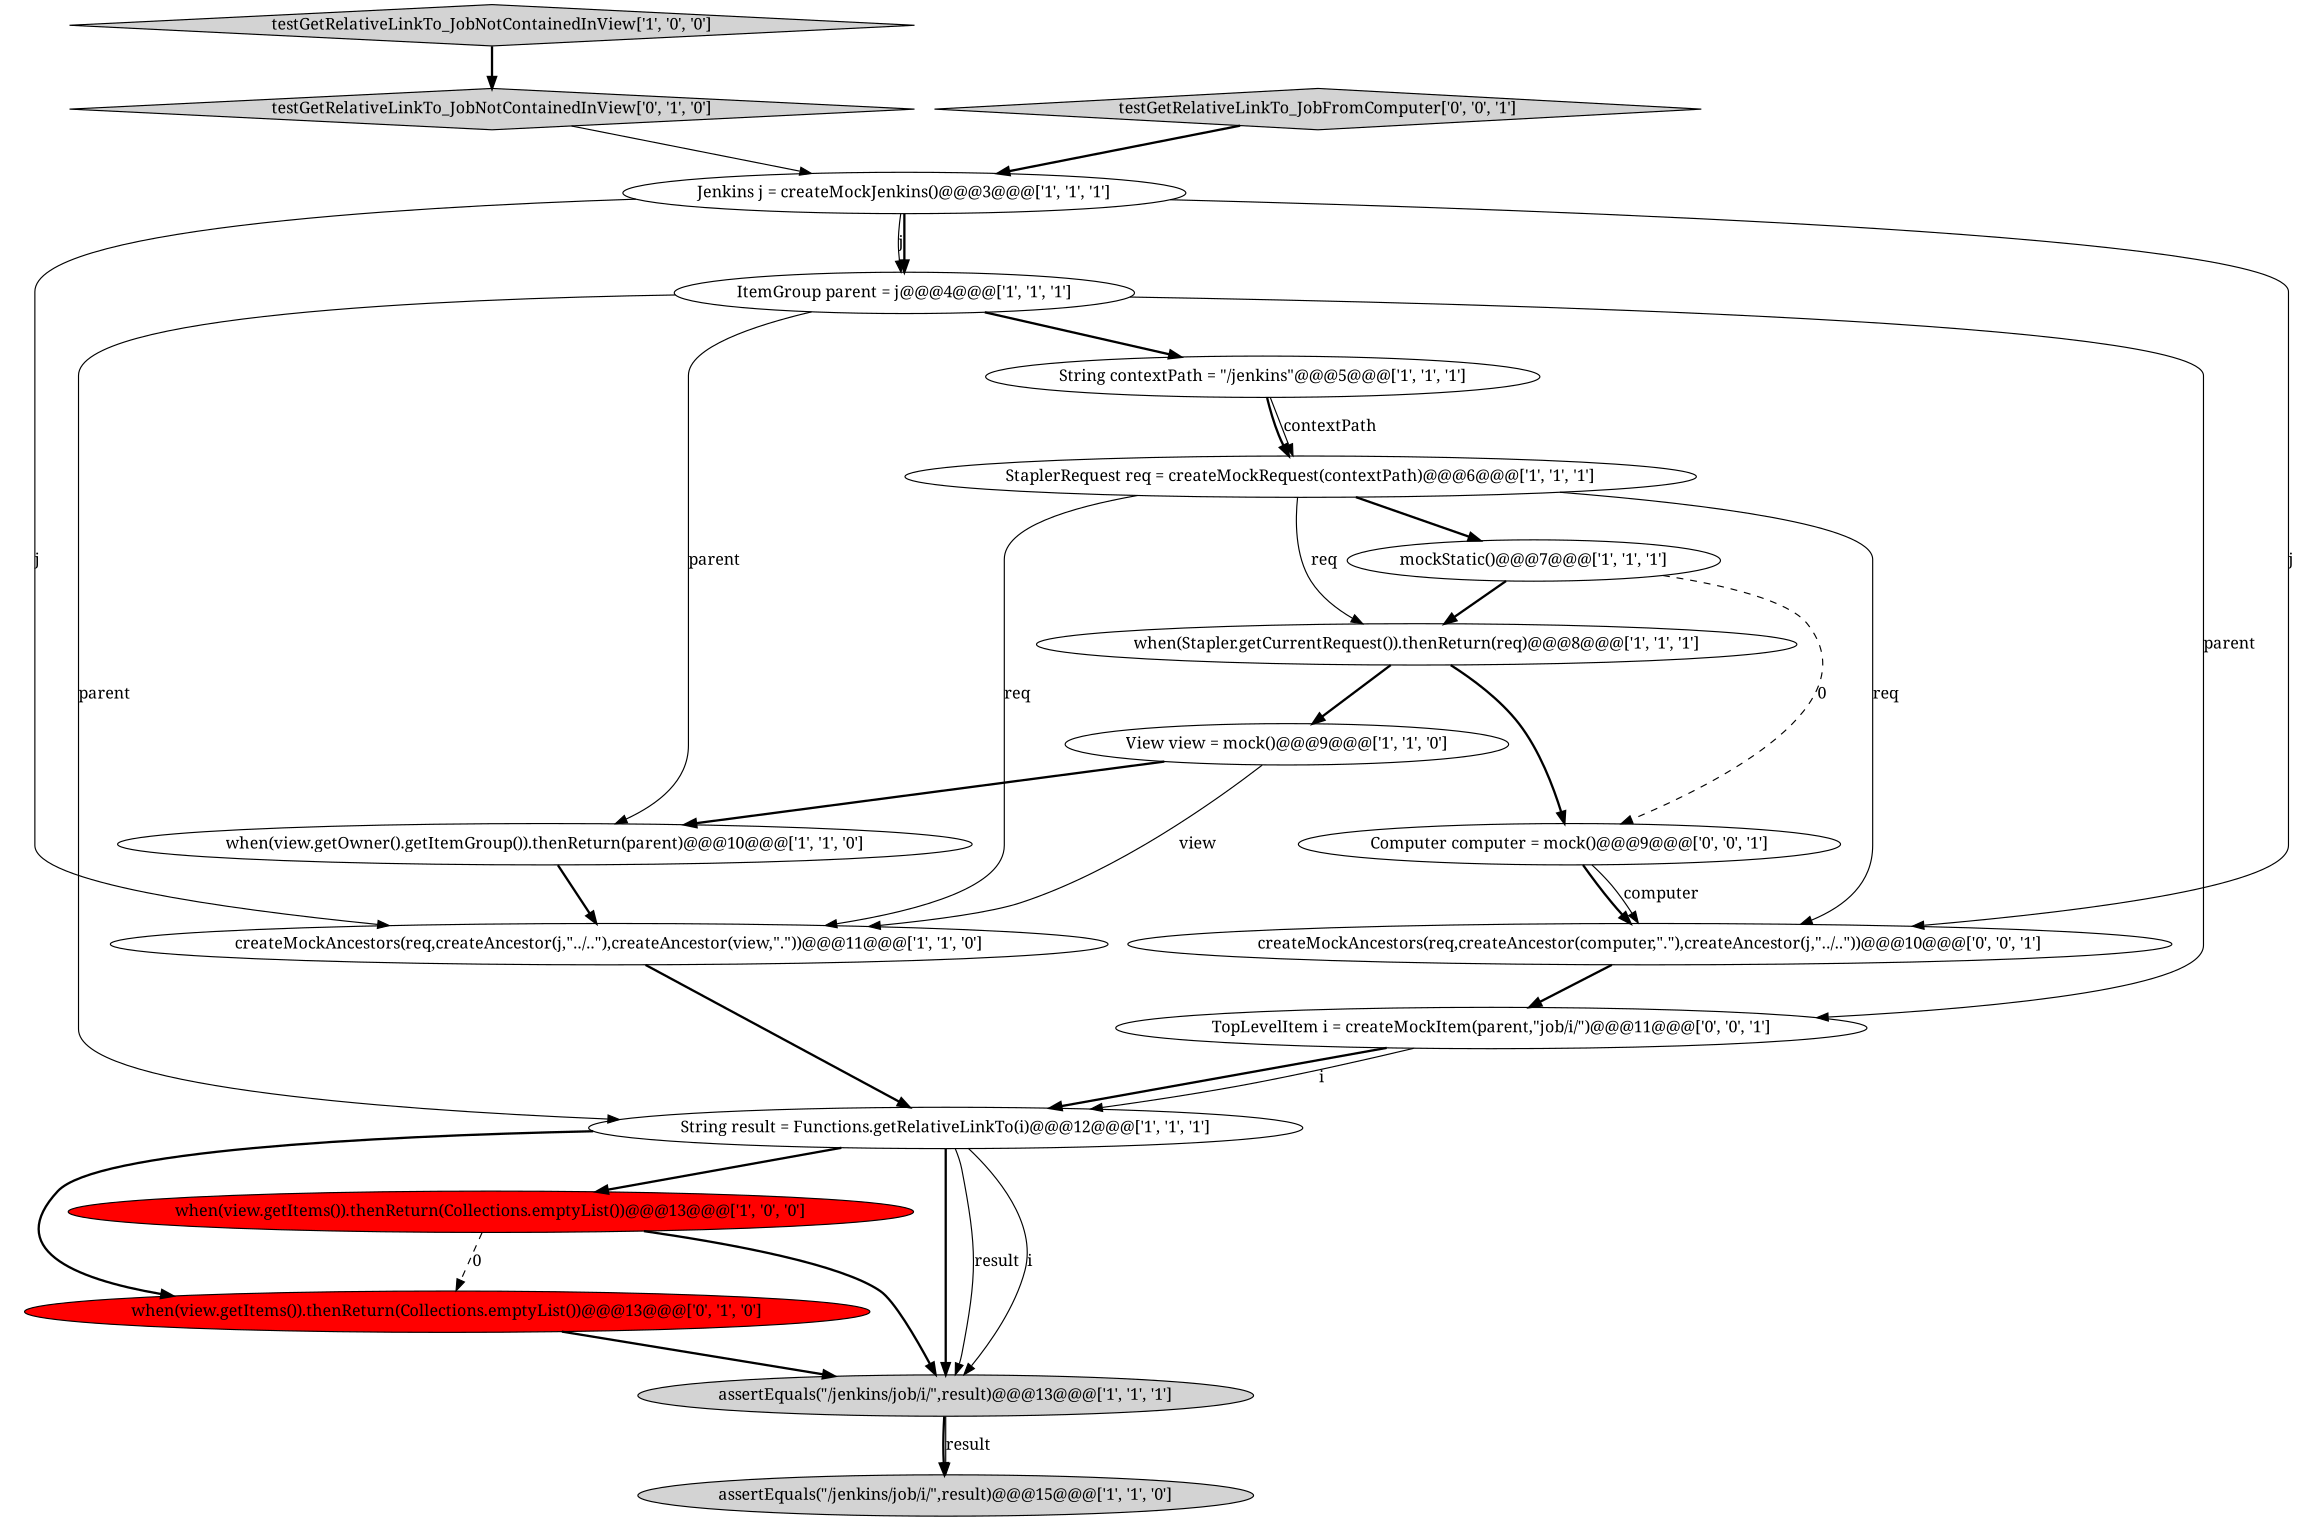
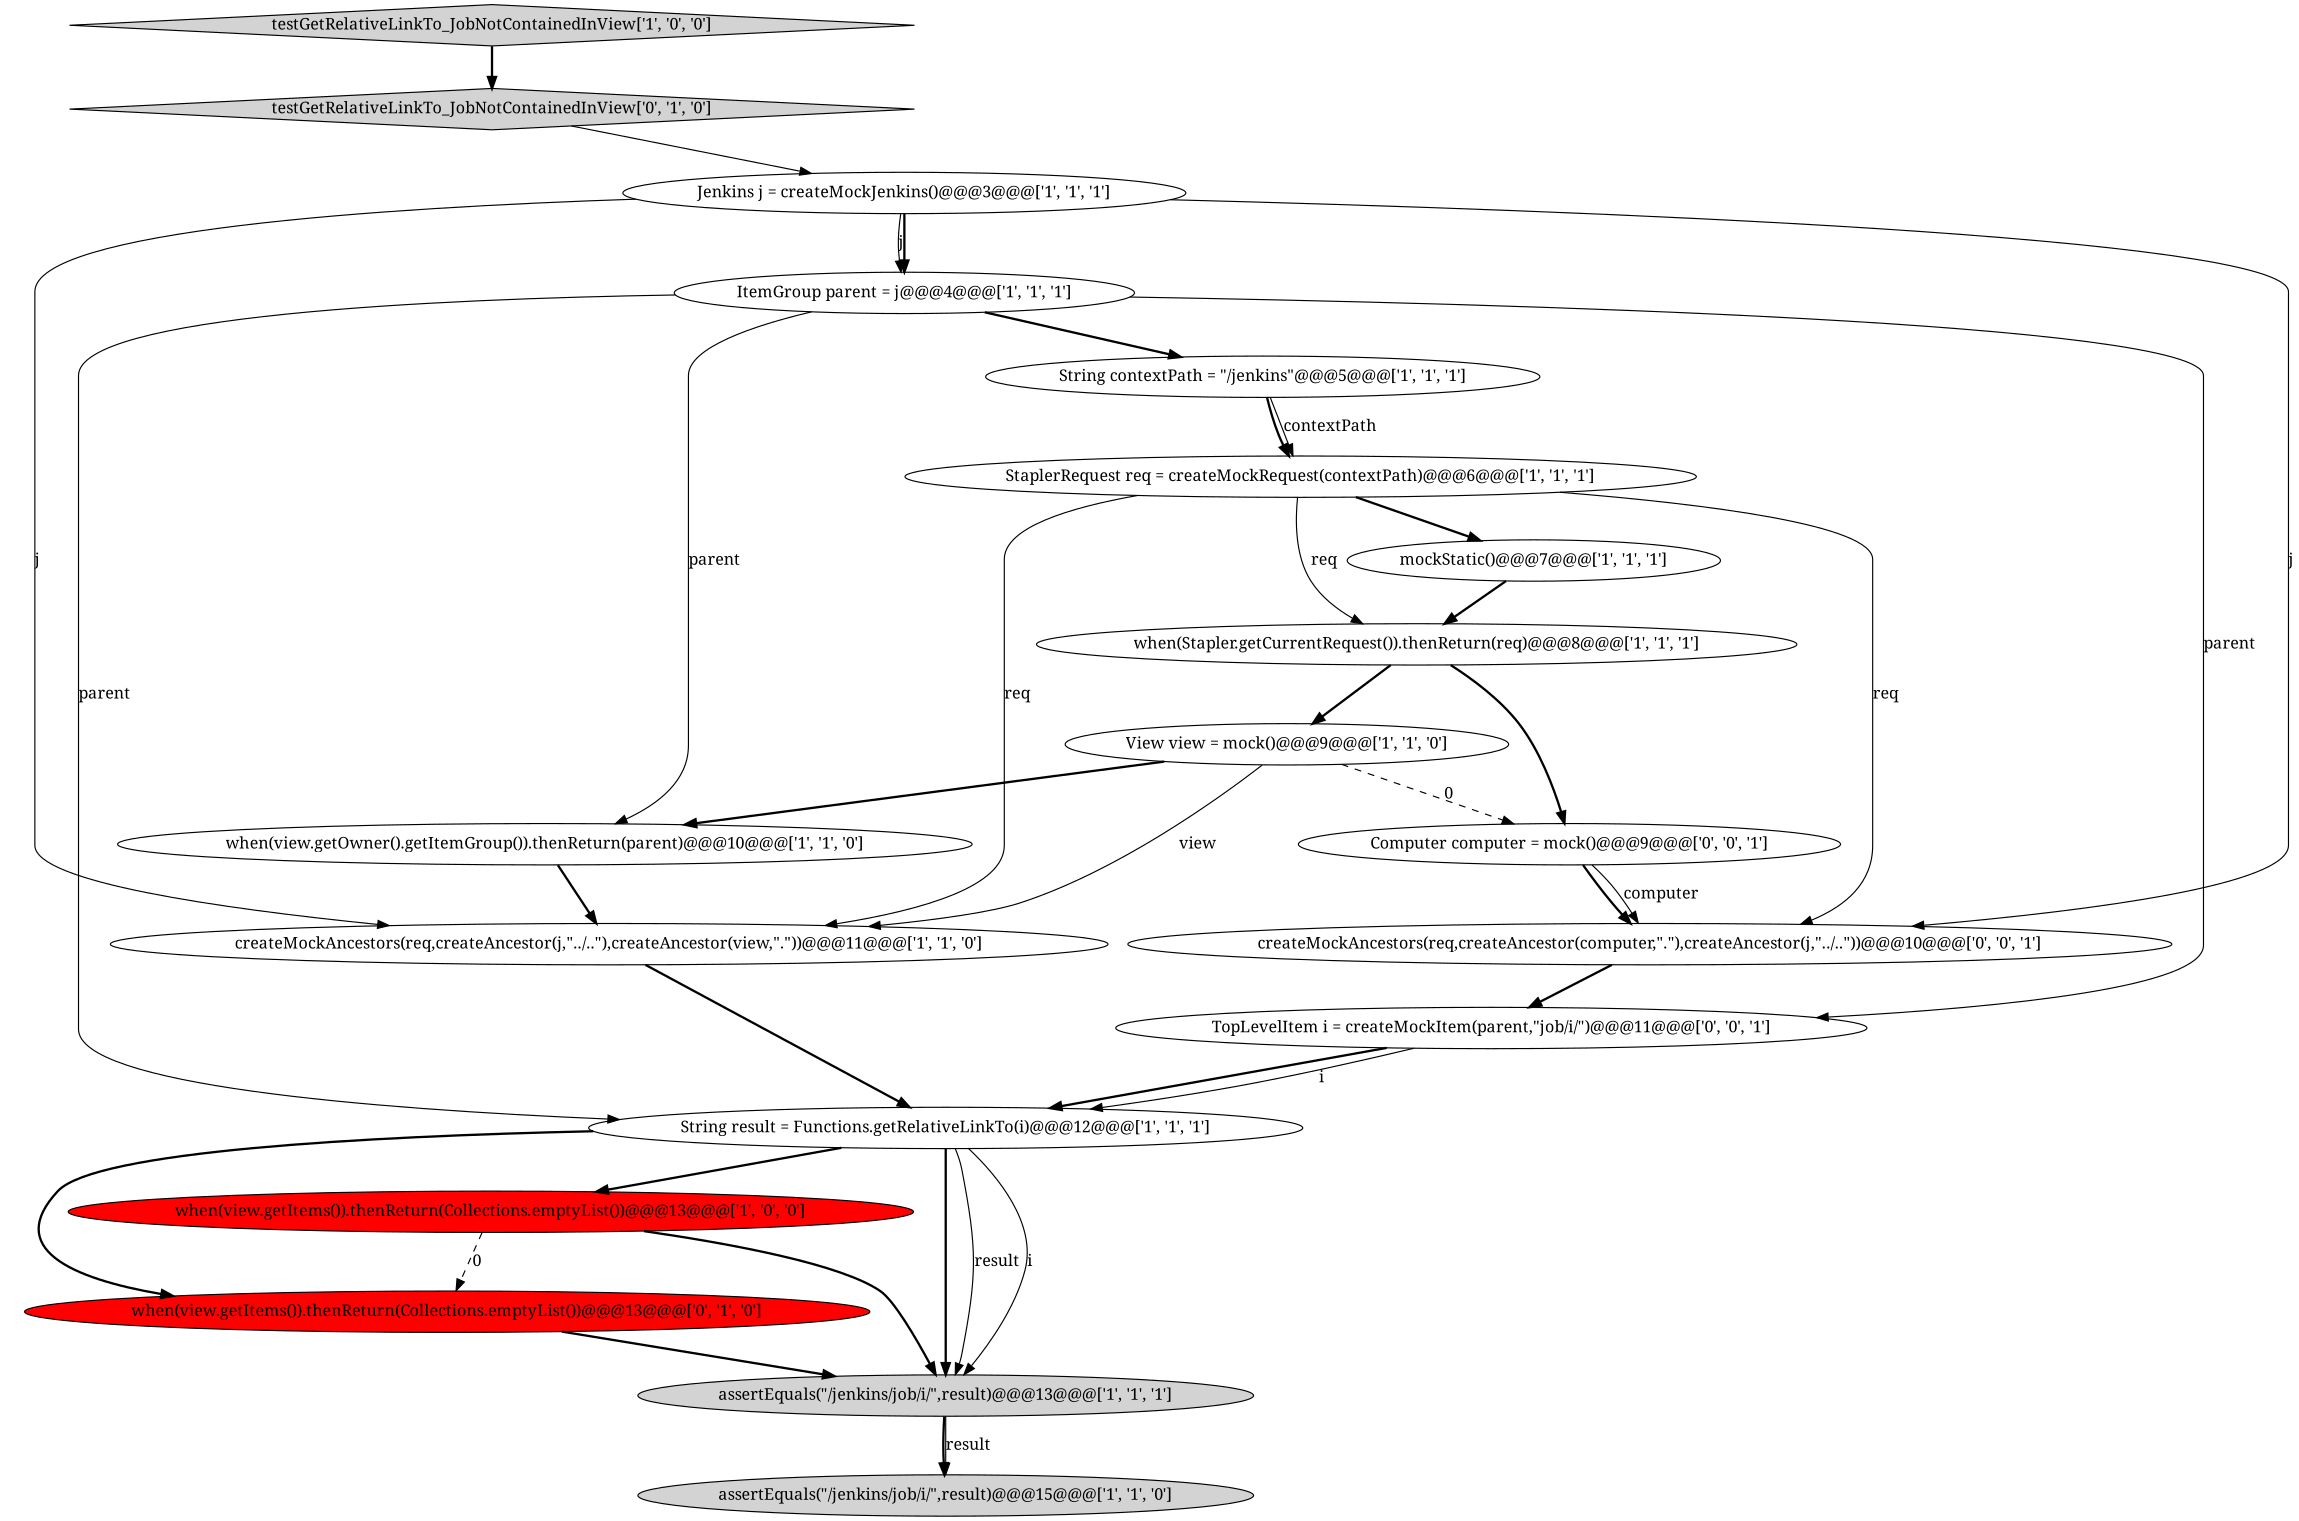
(1318, 109) -> none
(1815, 692) -> (1422, 792)
